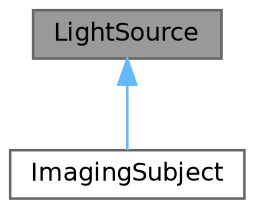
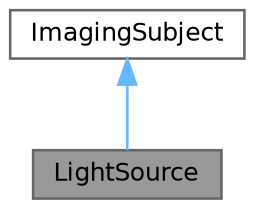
(127, 117) -> (127, 117)
